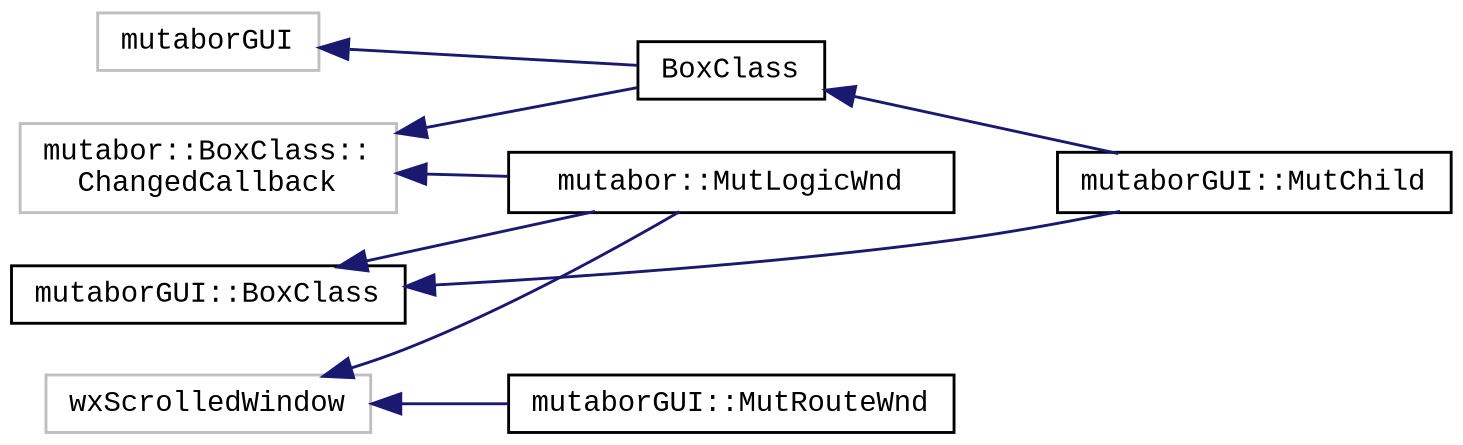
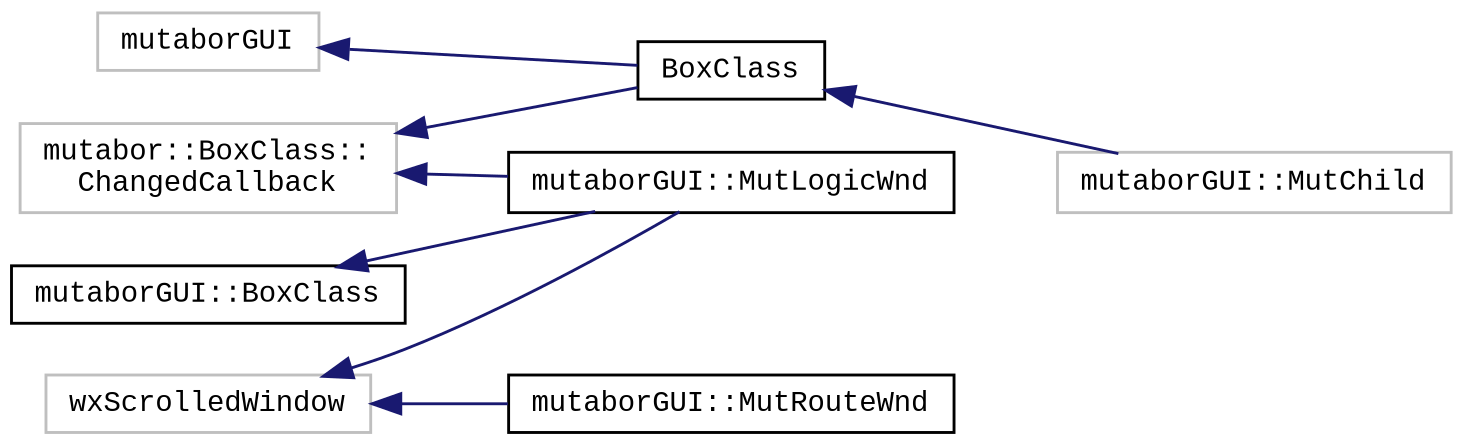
(731, 182) -> (731, 182)
(1254, 182) -> (1254, 182)
(779, 260) -> none
